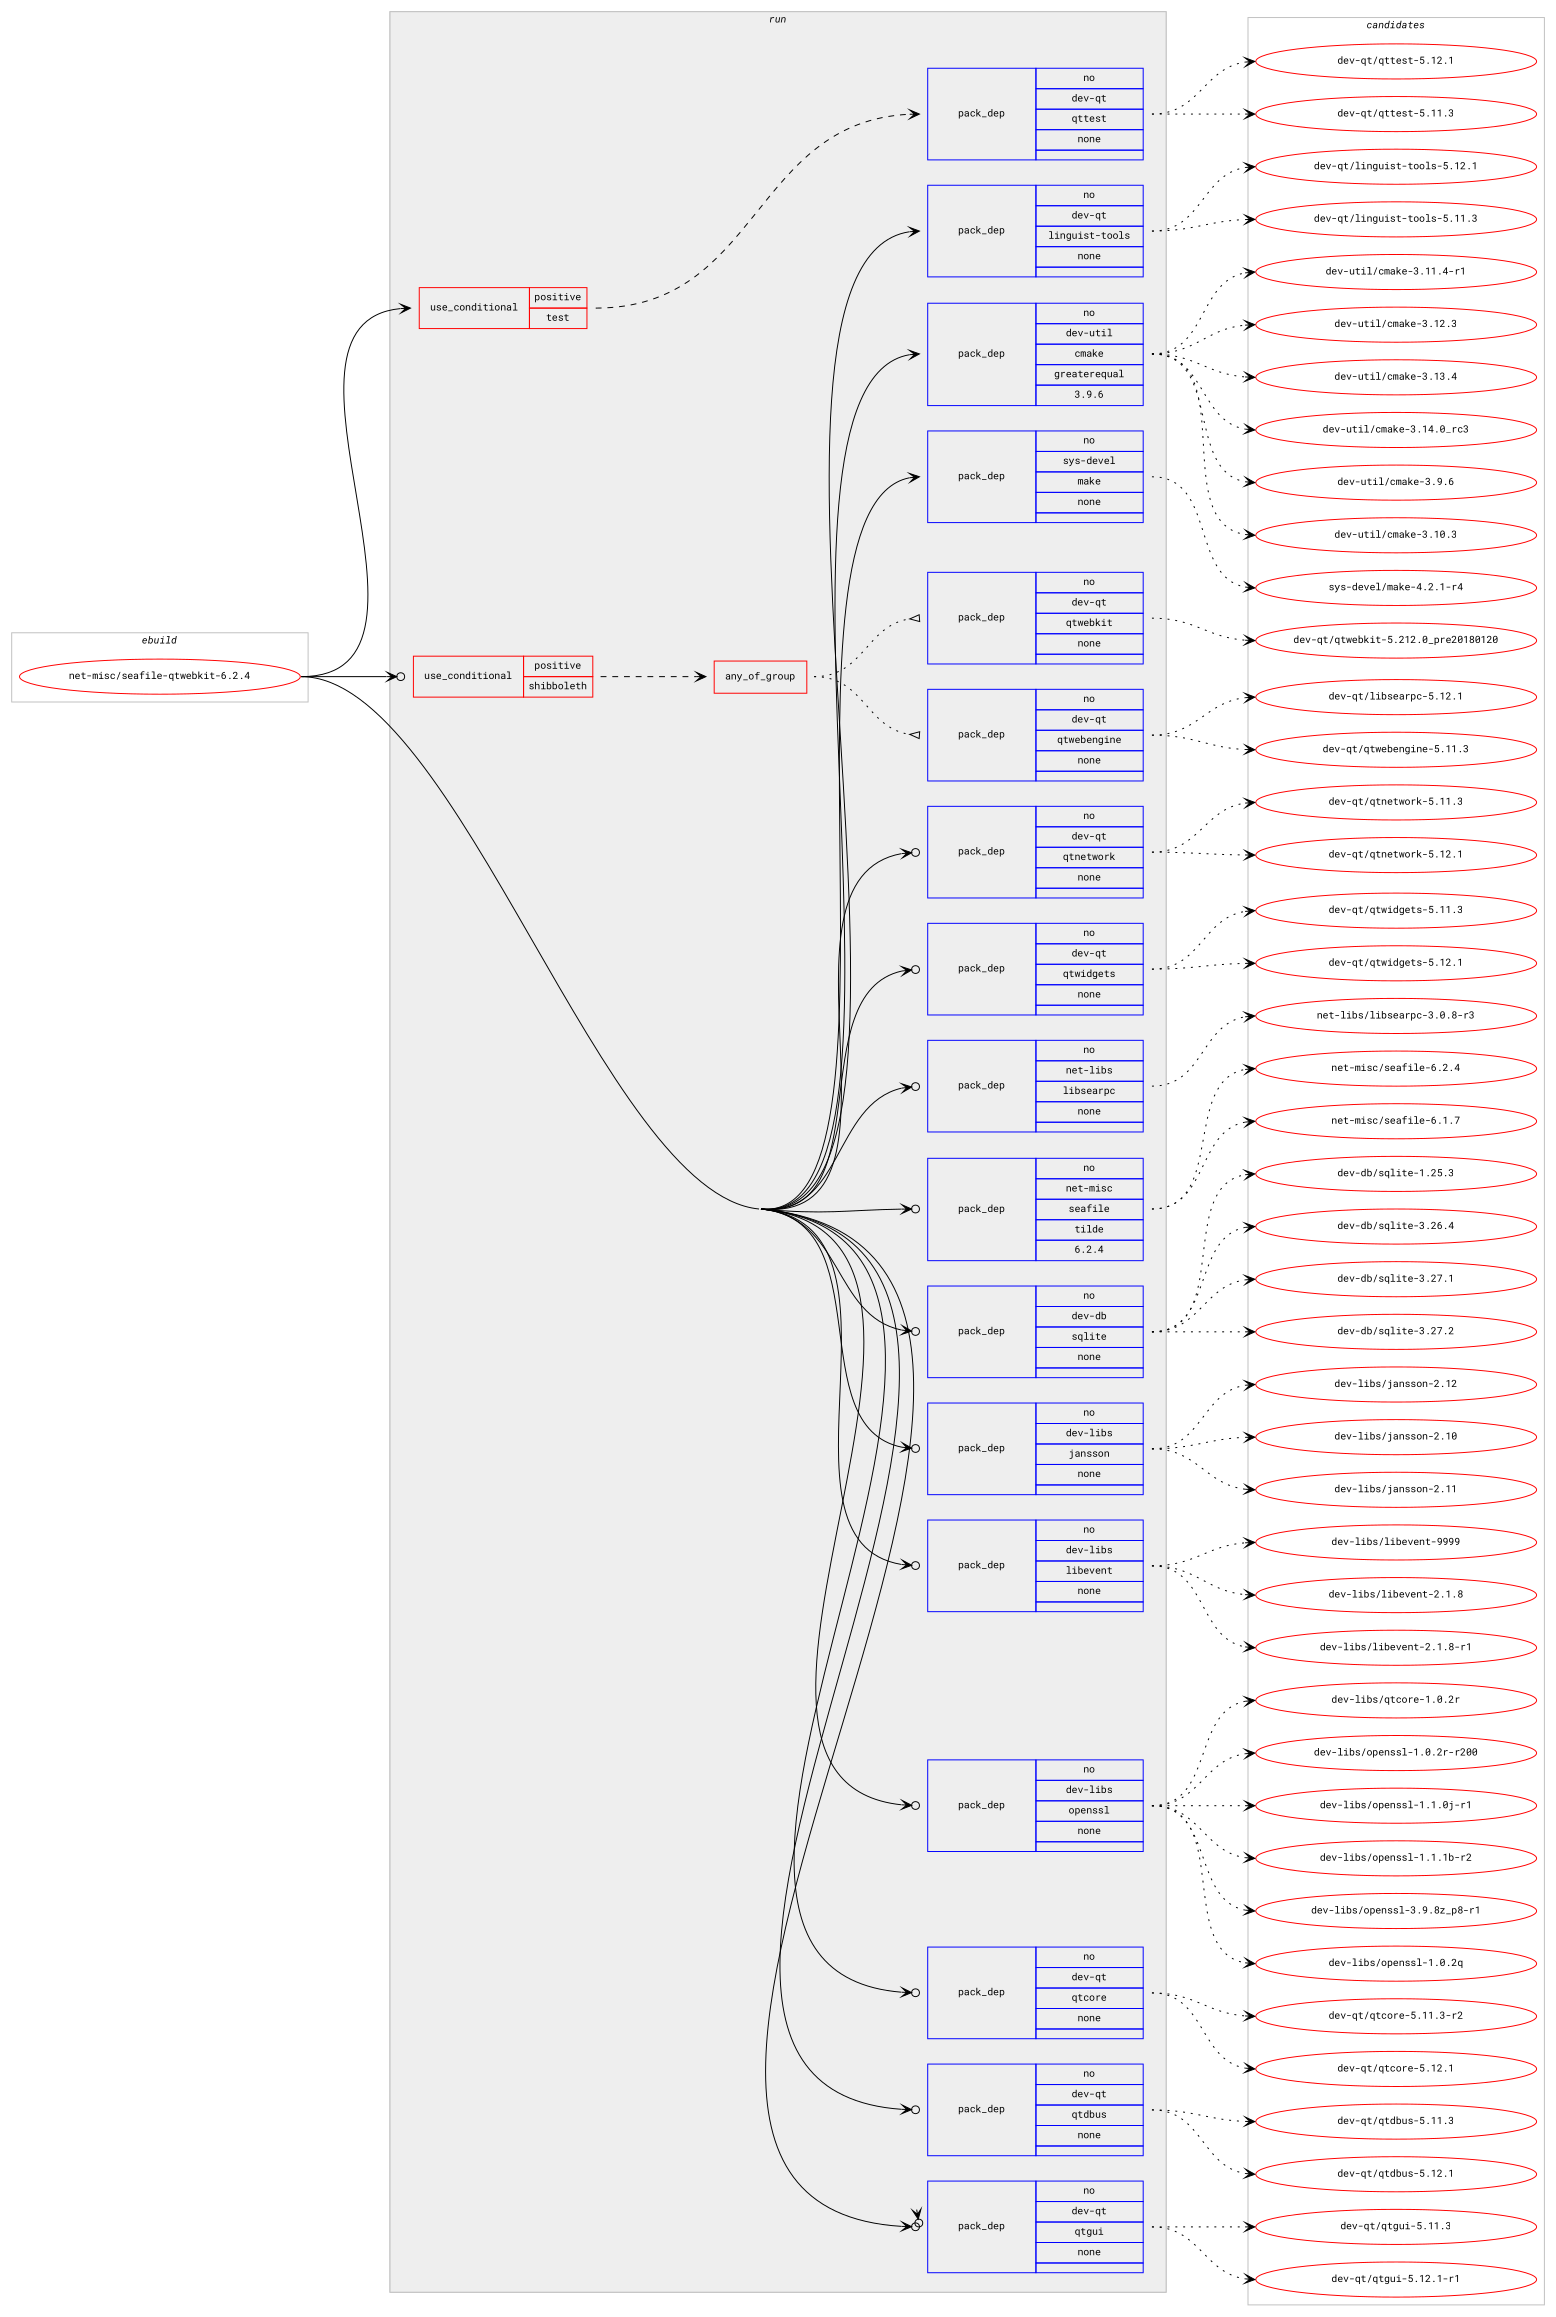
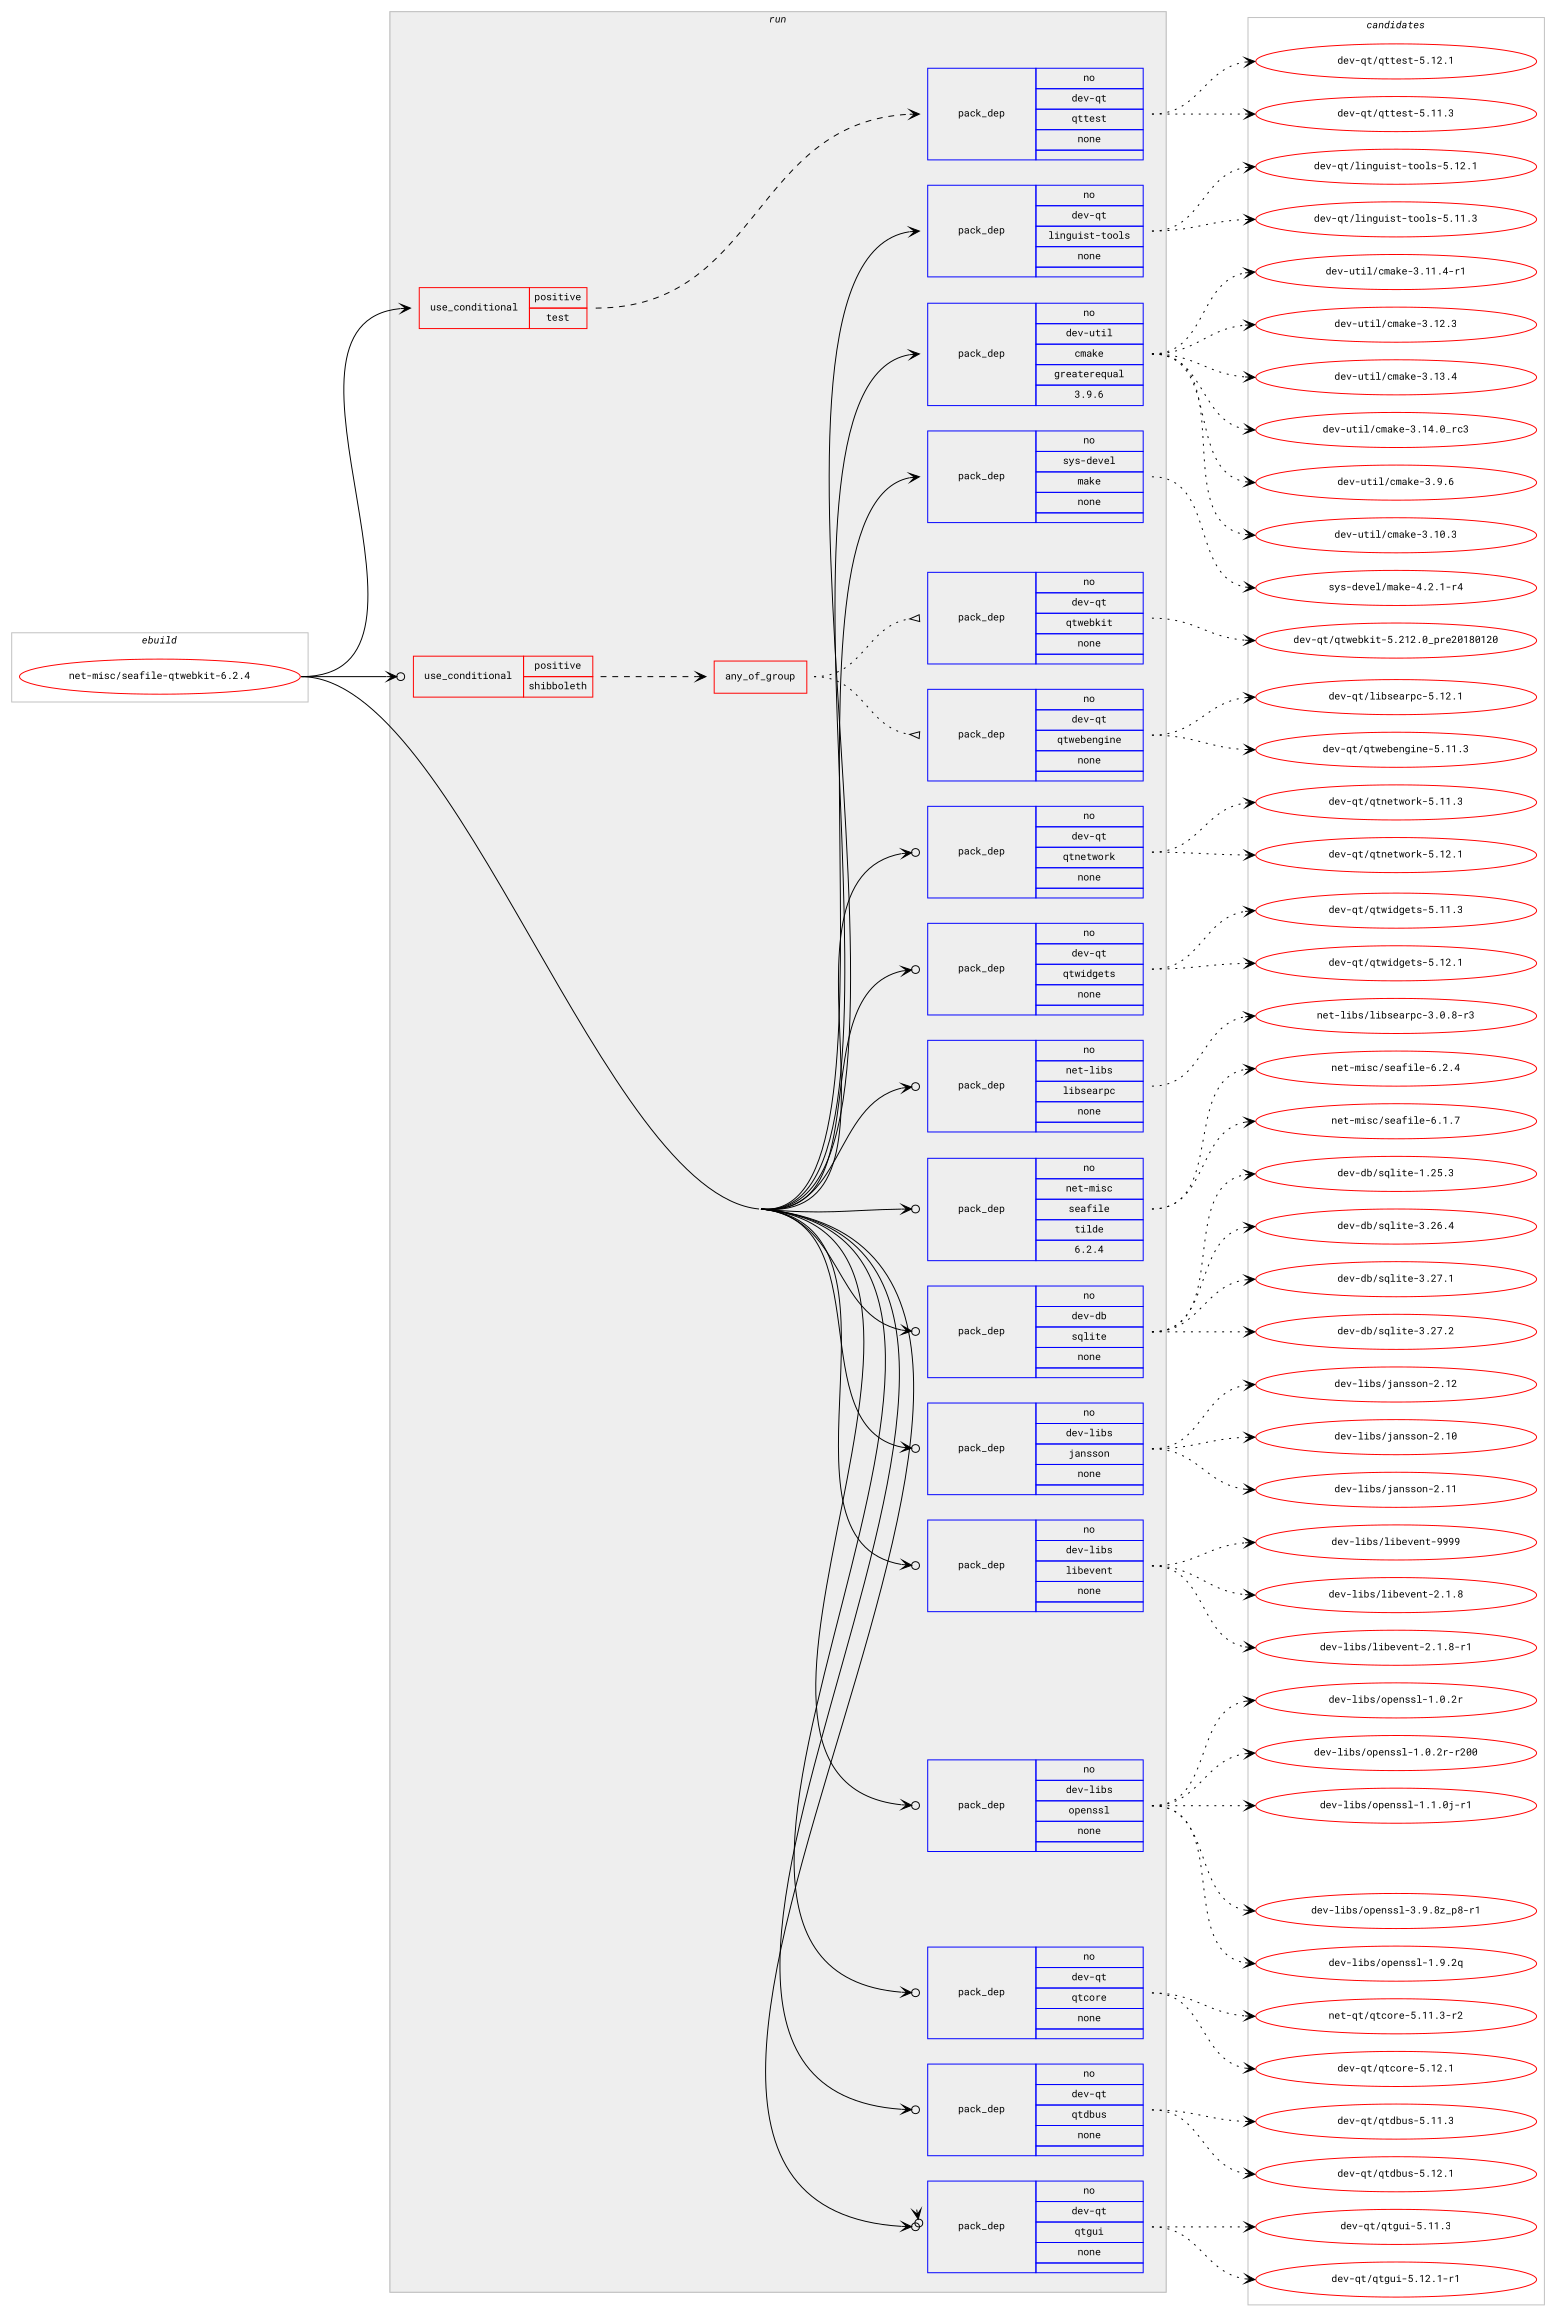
(1396, 1700) -> (1396, 1700)
(1396, 1858) -> none
(1396, 1964) -> (1396, 1964)
(1396, 2016) -> (1396, 2016)
